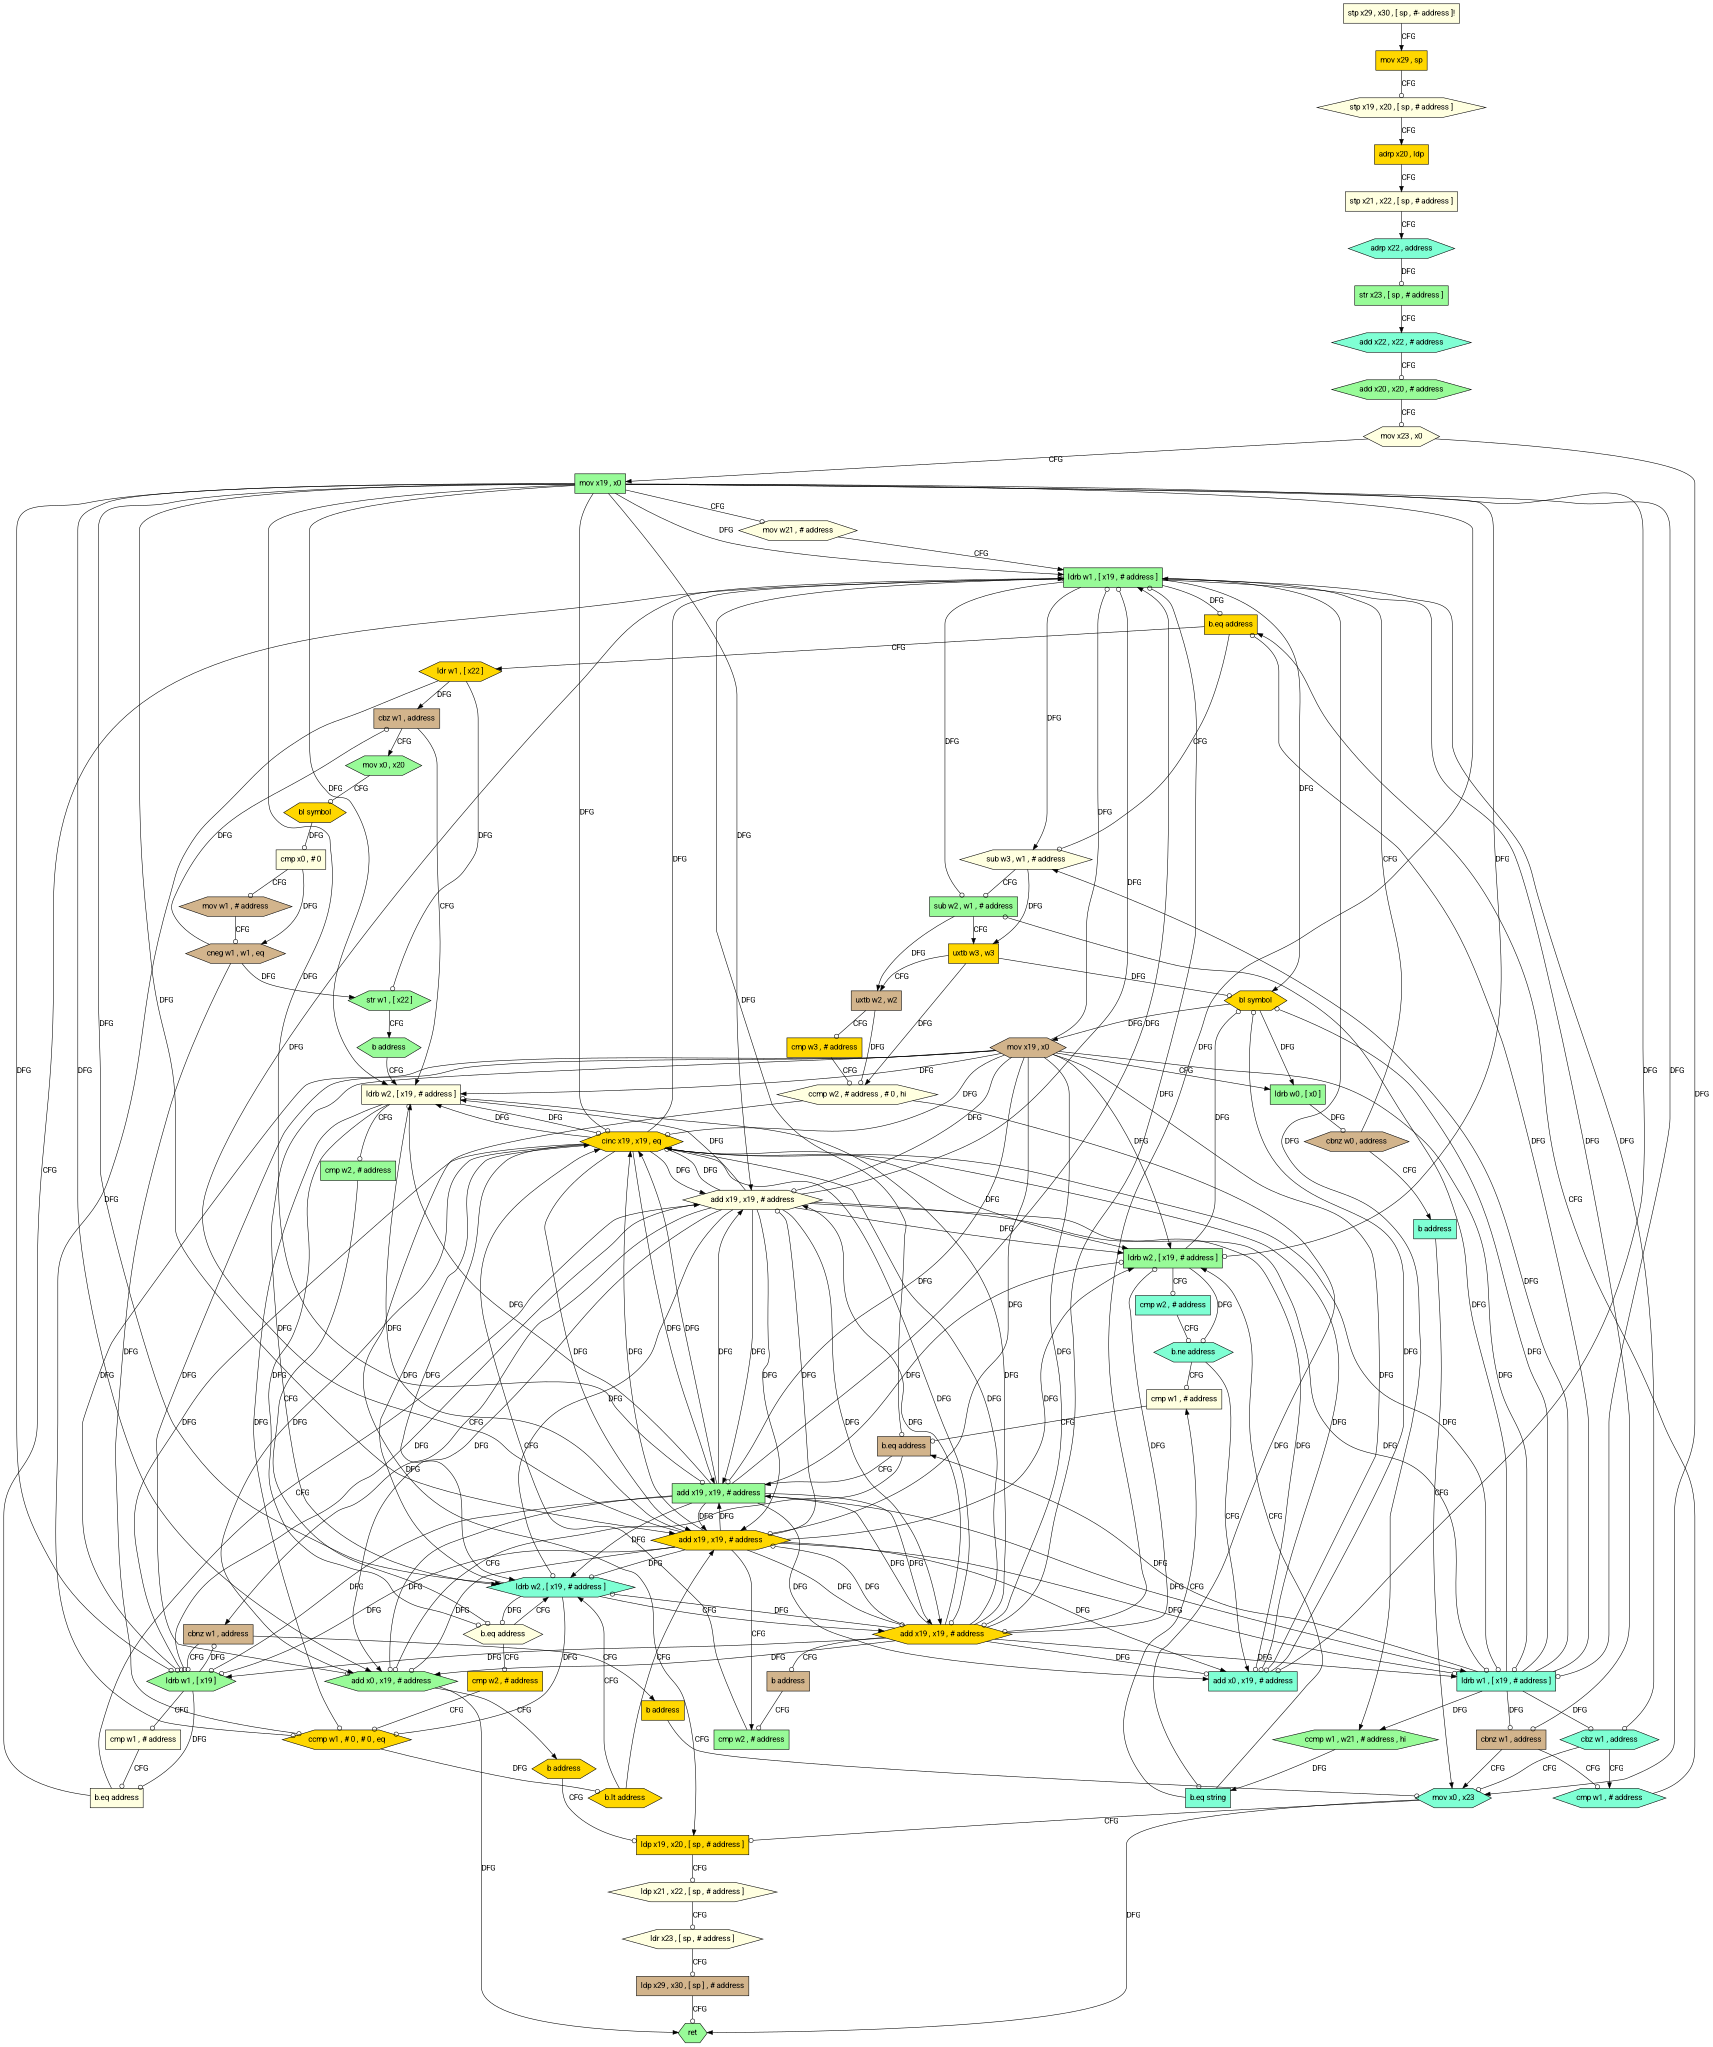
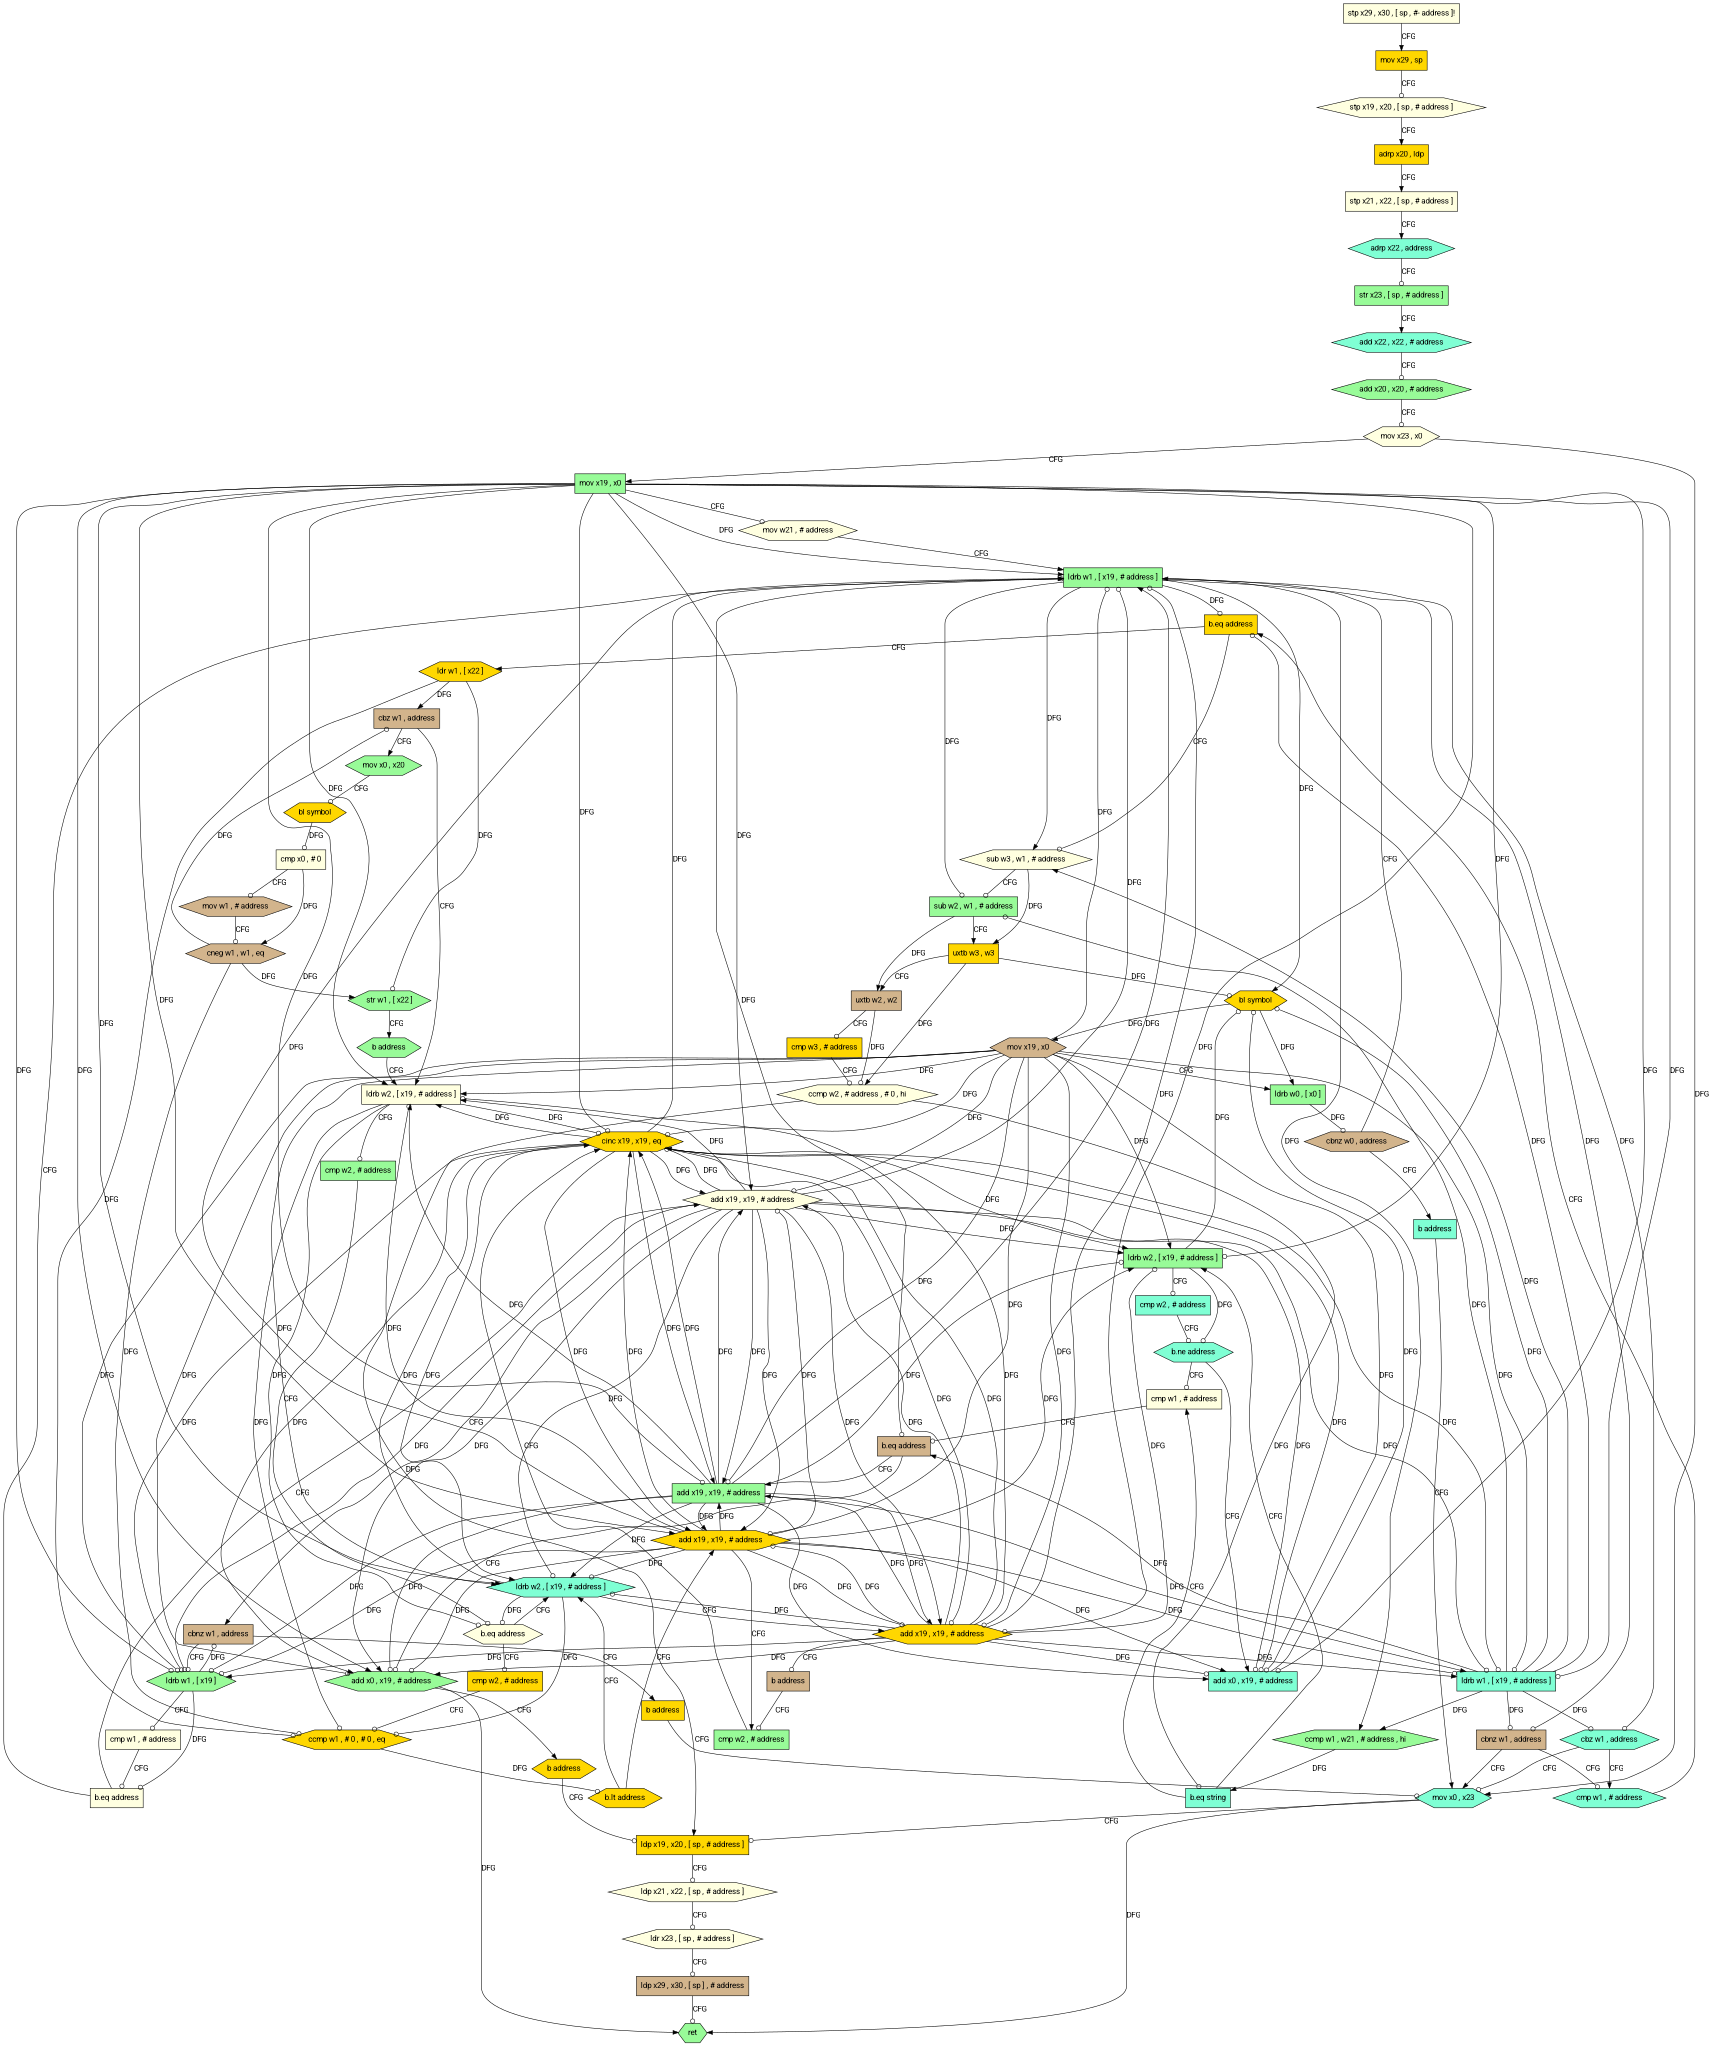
(1409, 272) -> (1409, 272)
